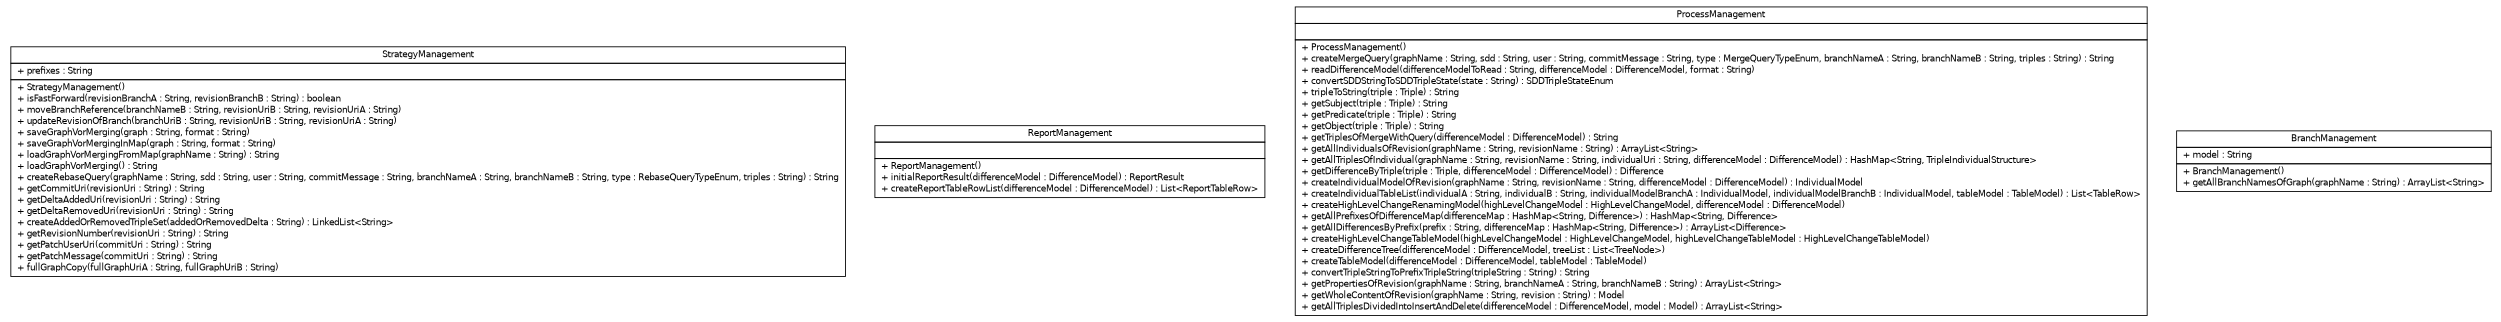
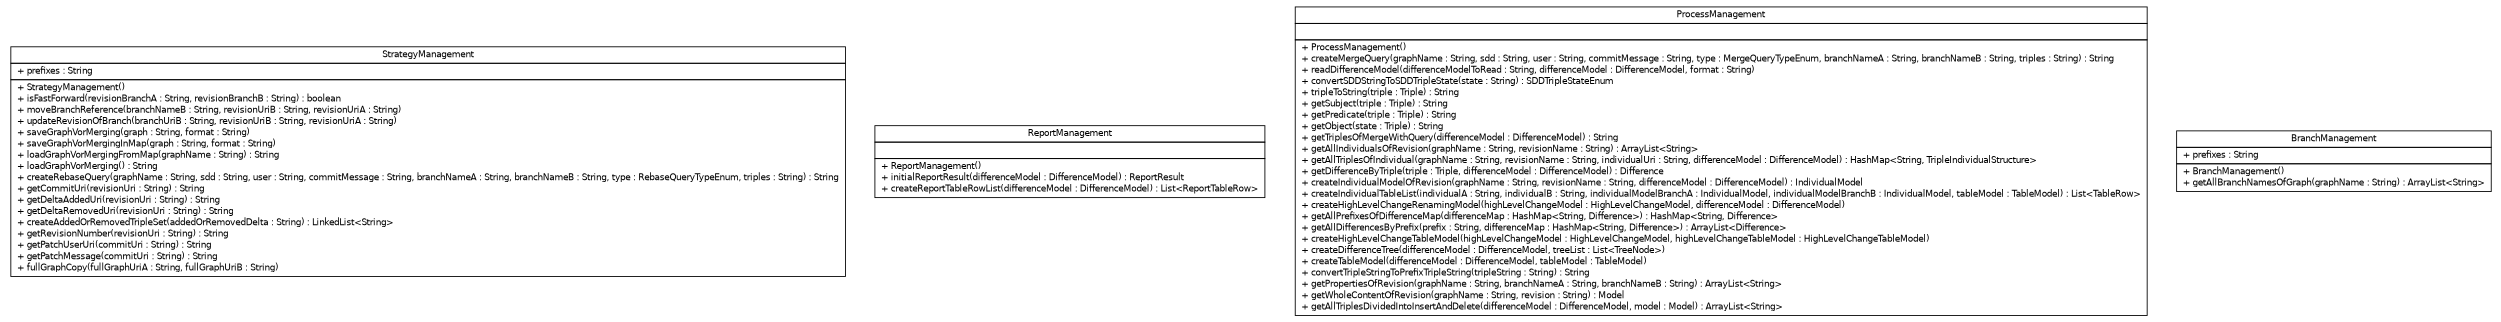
(1373, 127) -> (1372, 127)
(2217, 155) -> (2221, 155)
